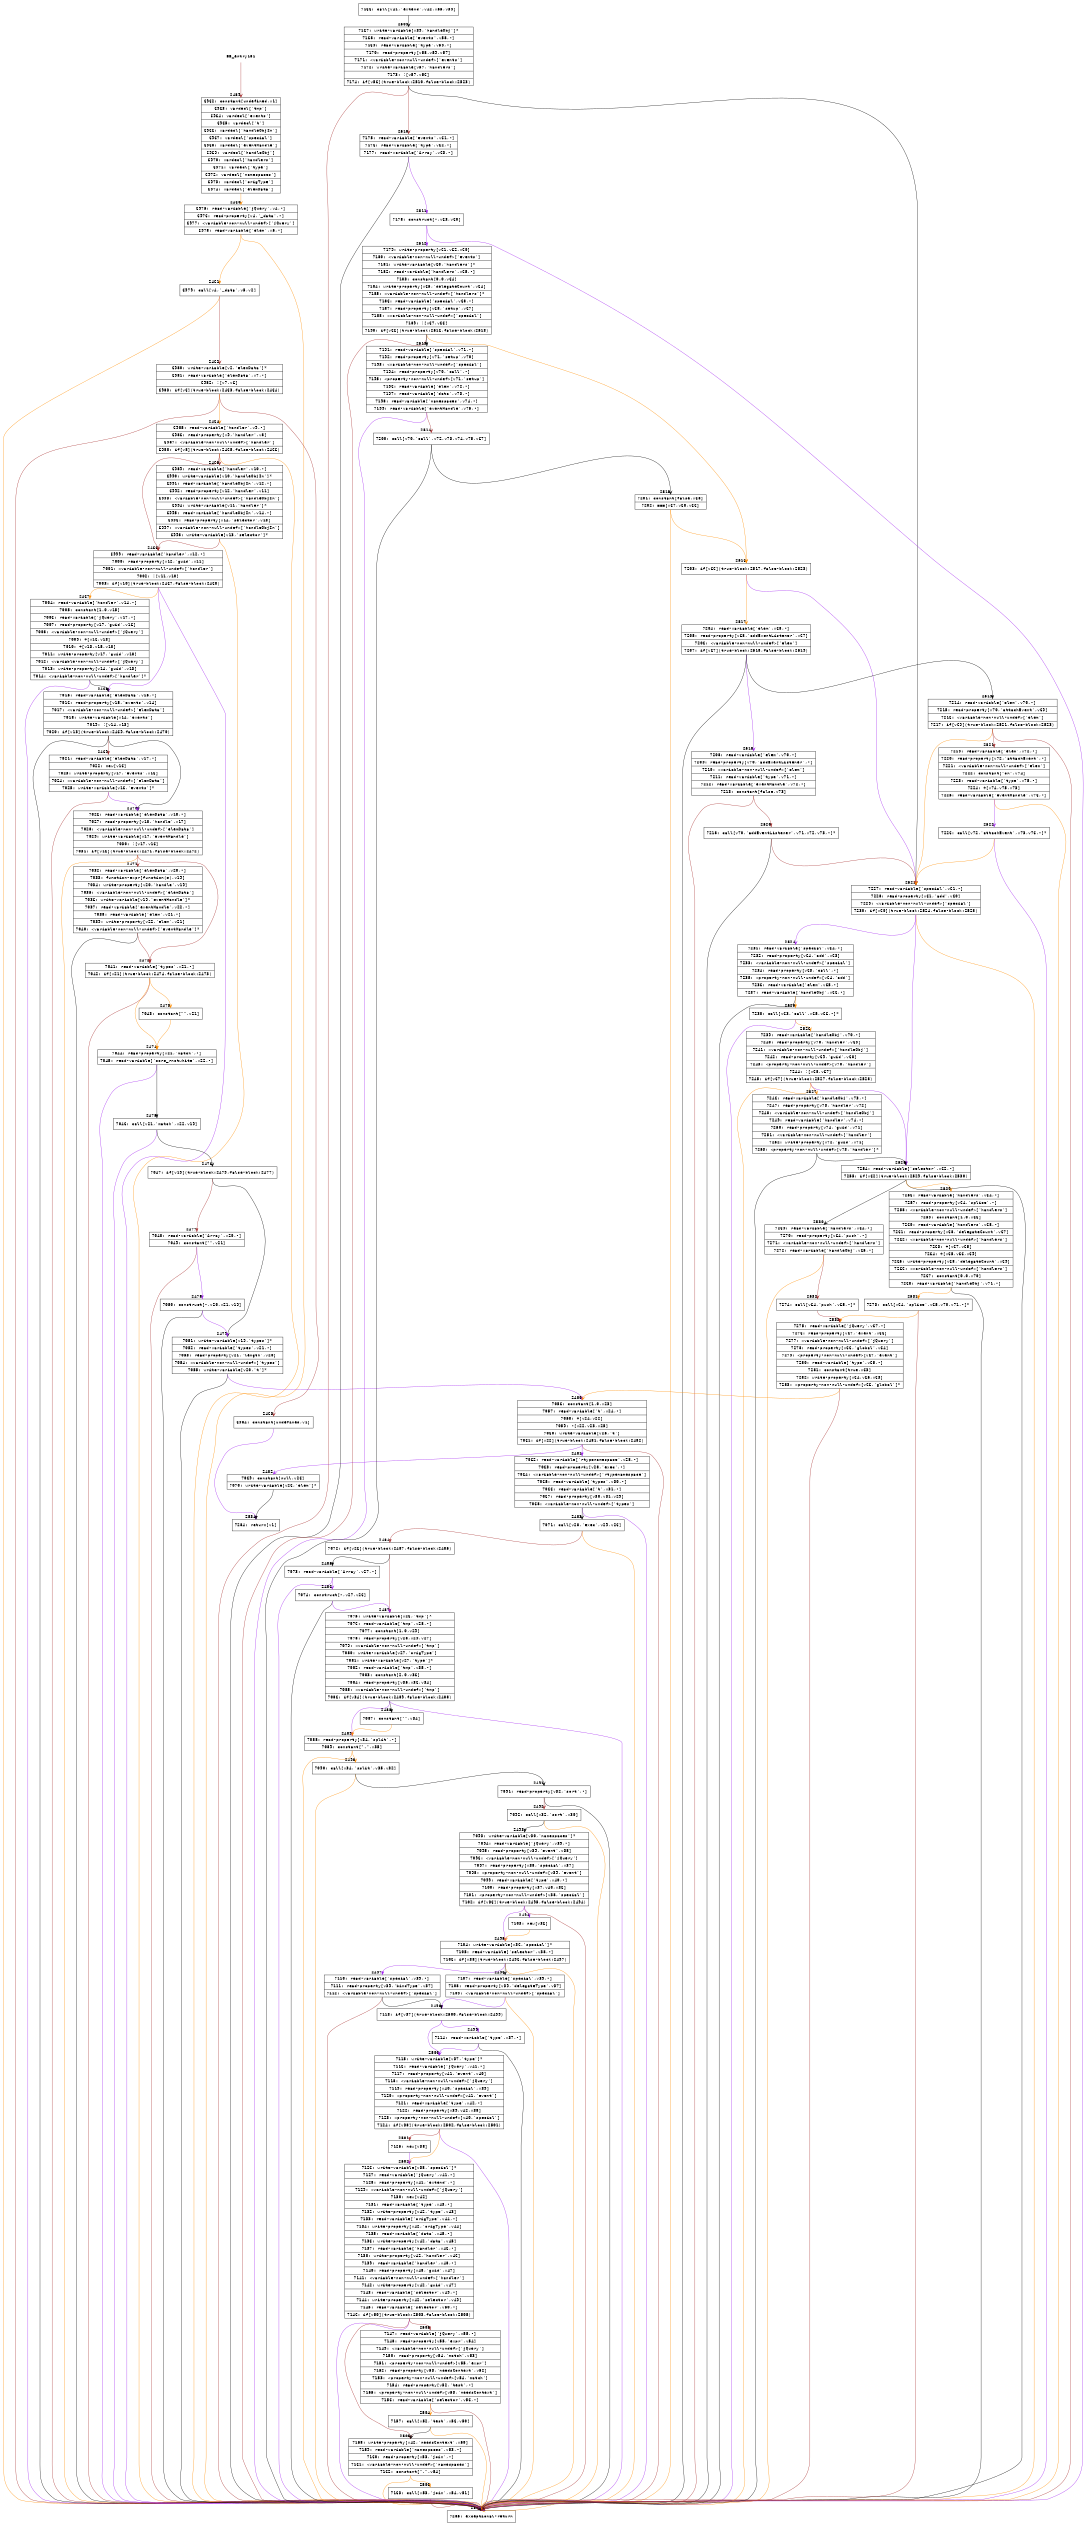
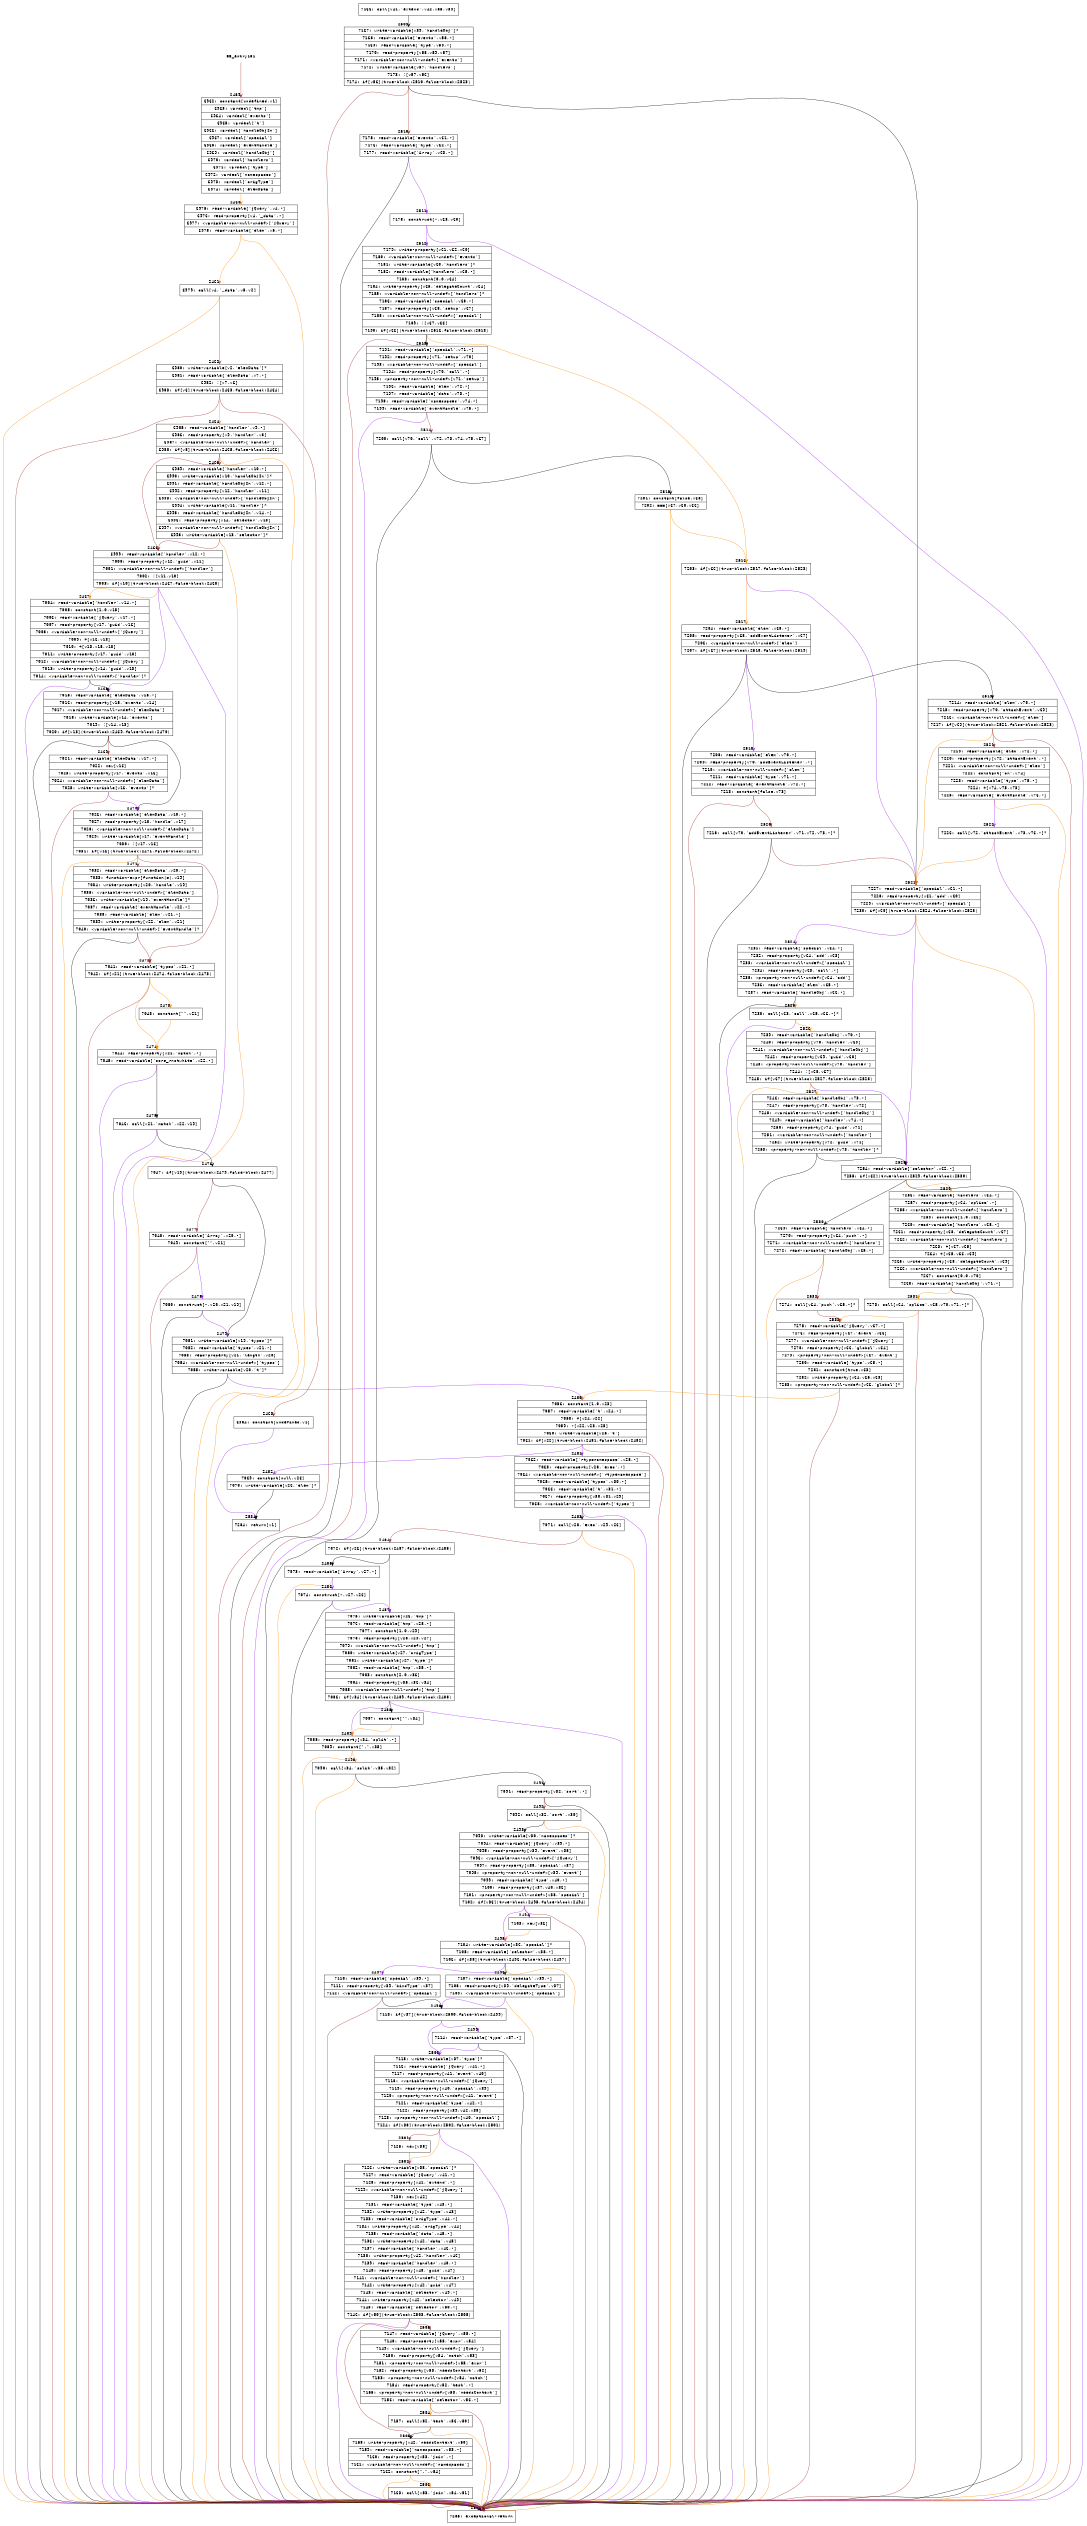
(279, 2114) -> (279, 2114)
